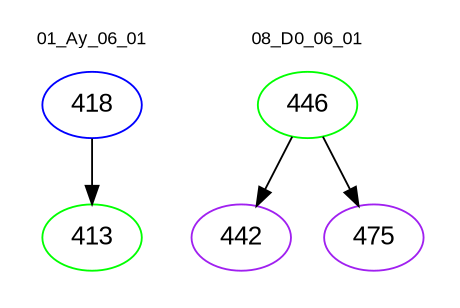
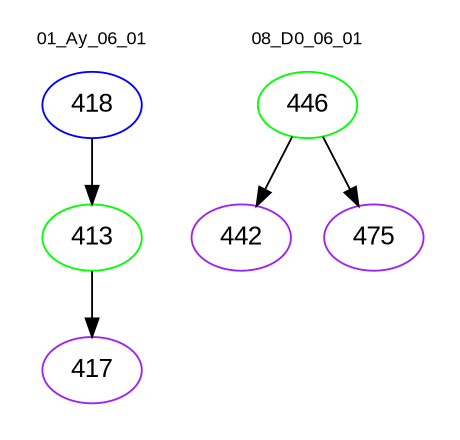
none -> (92, 370)
